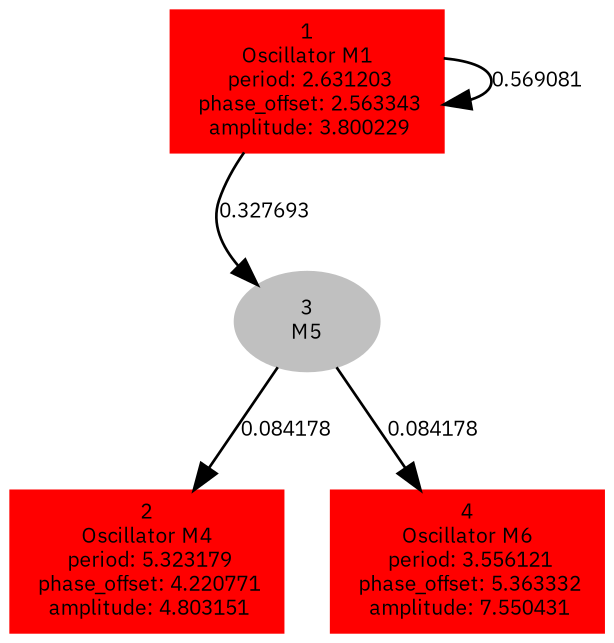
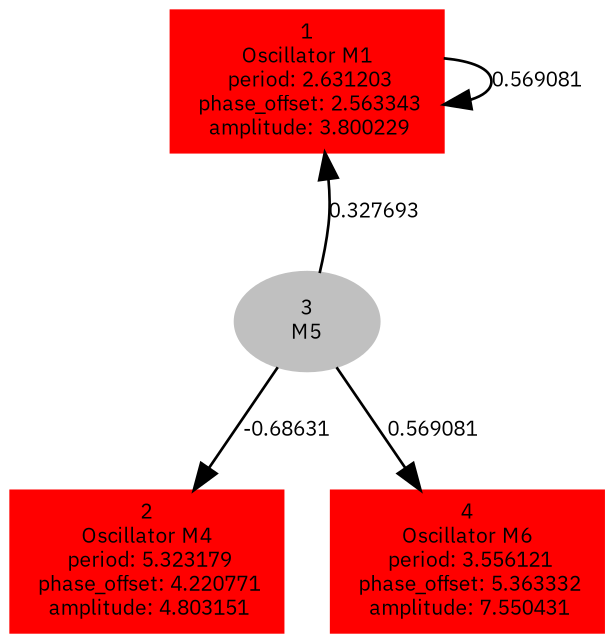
(217, 209) -> (328, 226)
(290, 431) -> (290, 431)
(437, 431) -> (437, 431)
